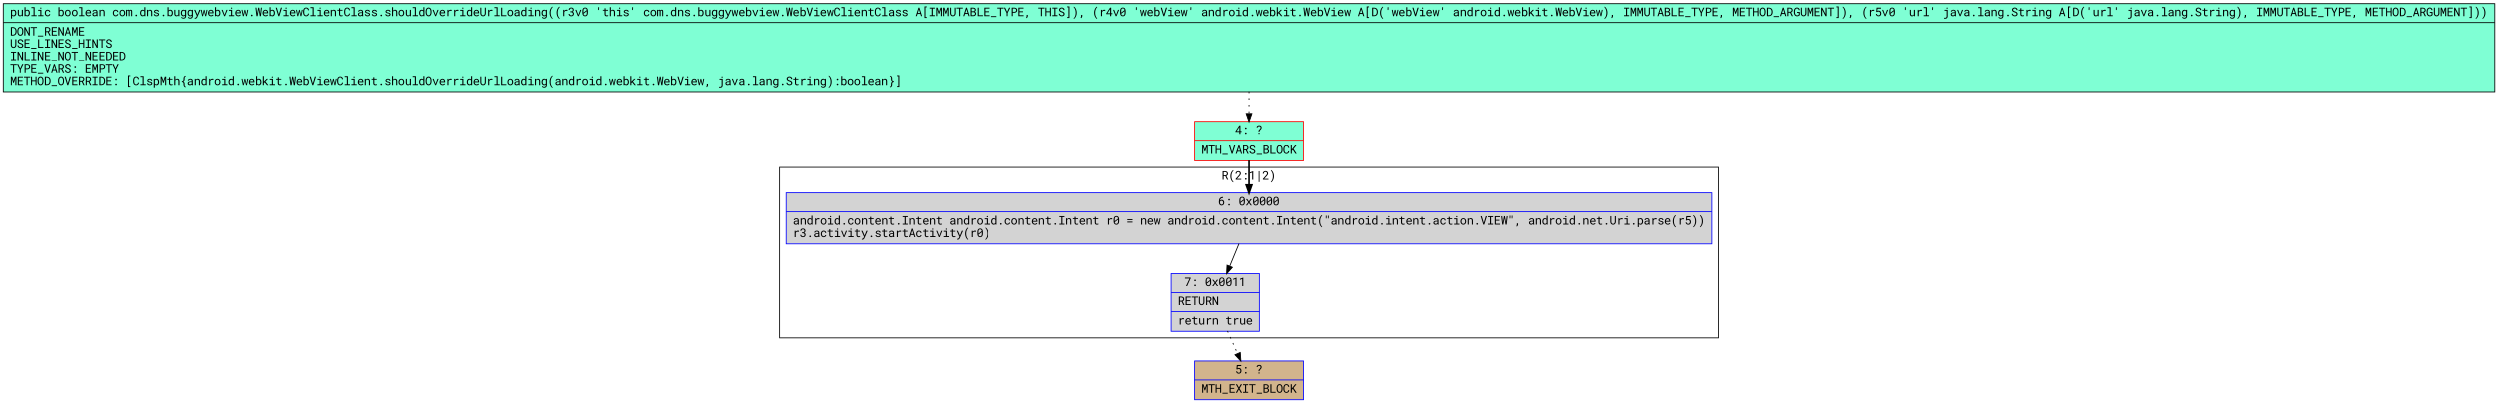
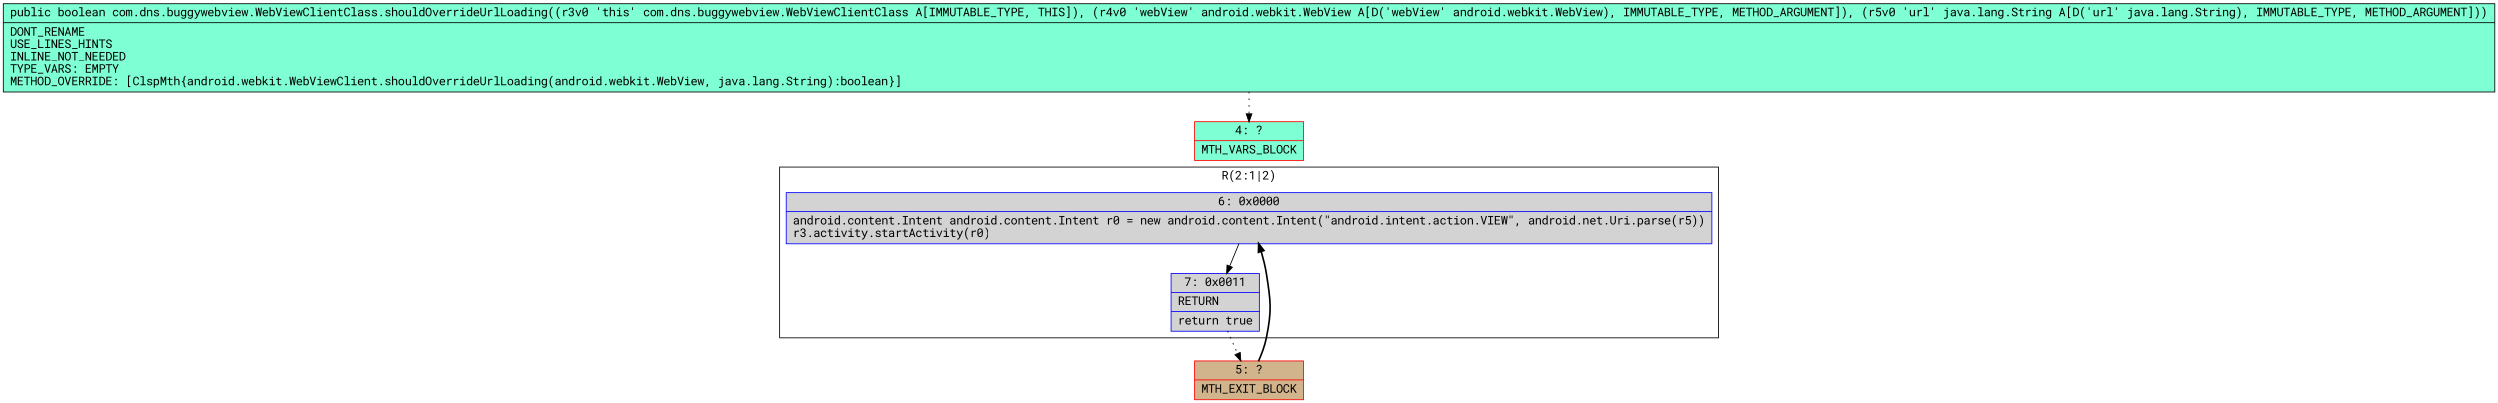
(1249, 172) -> (1270, 307)
(1249, 380) -> (1249, 380)
